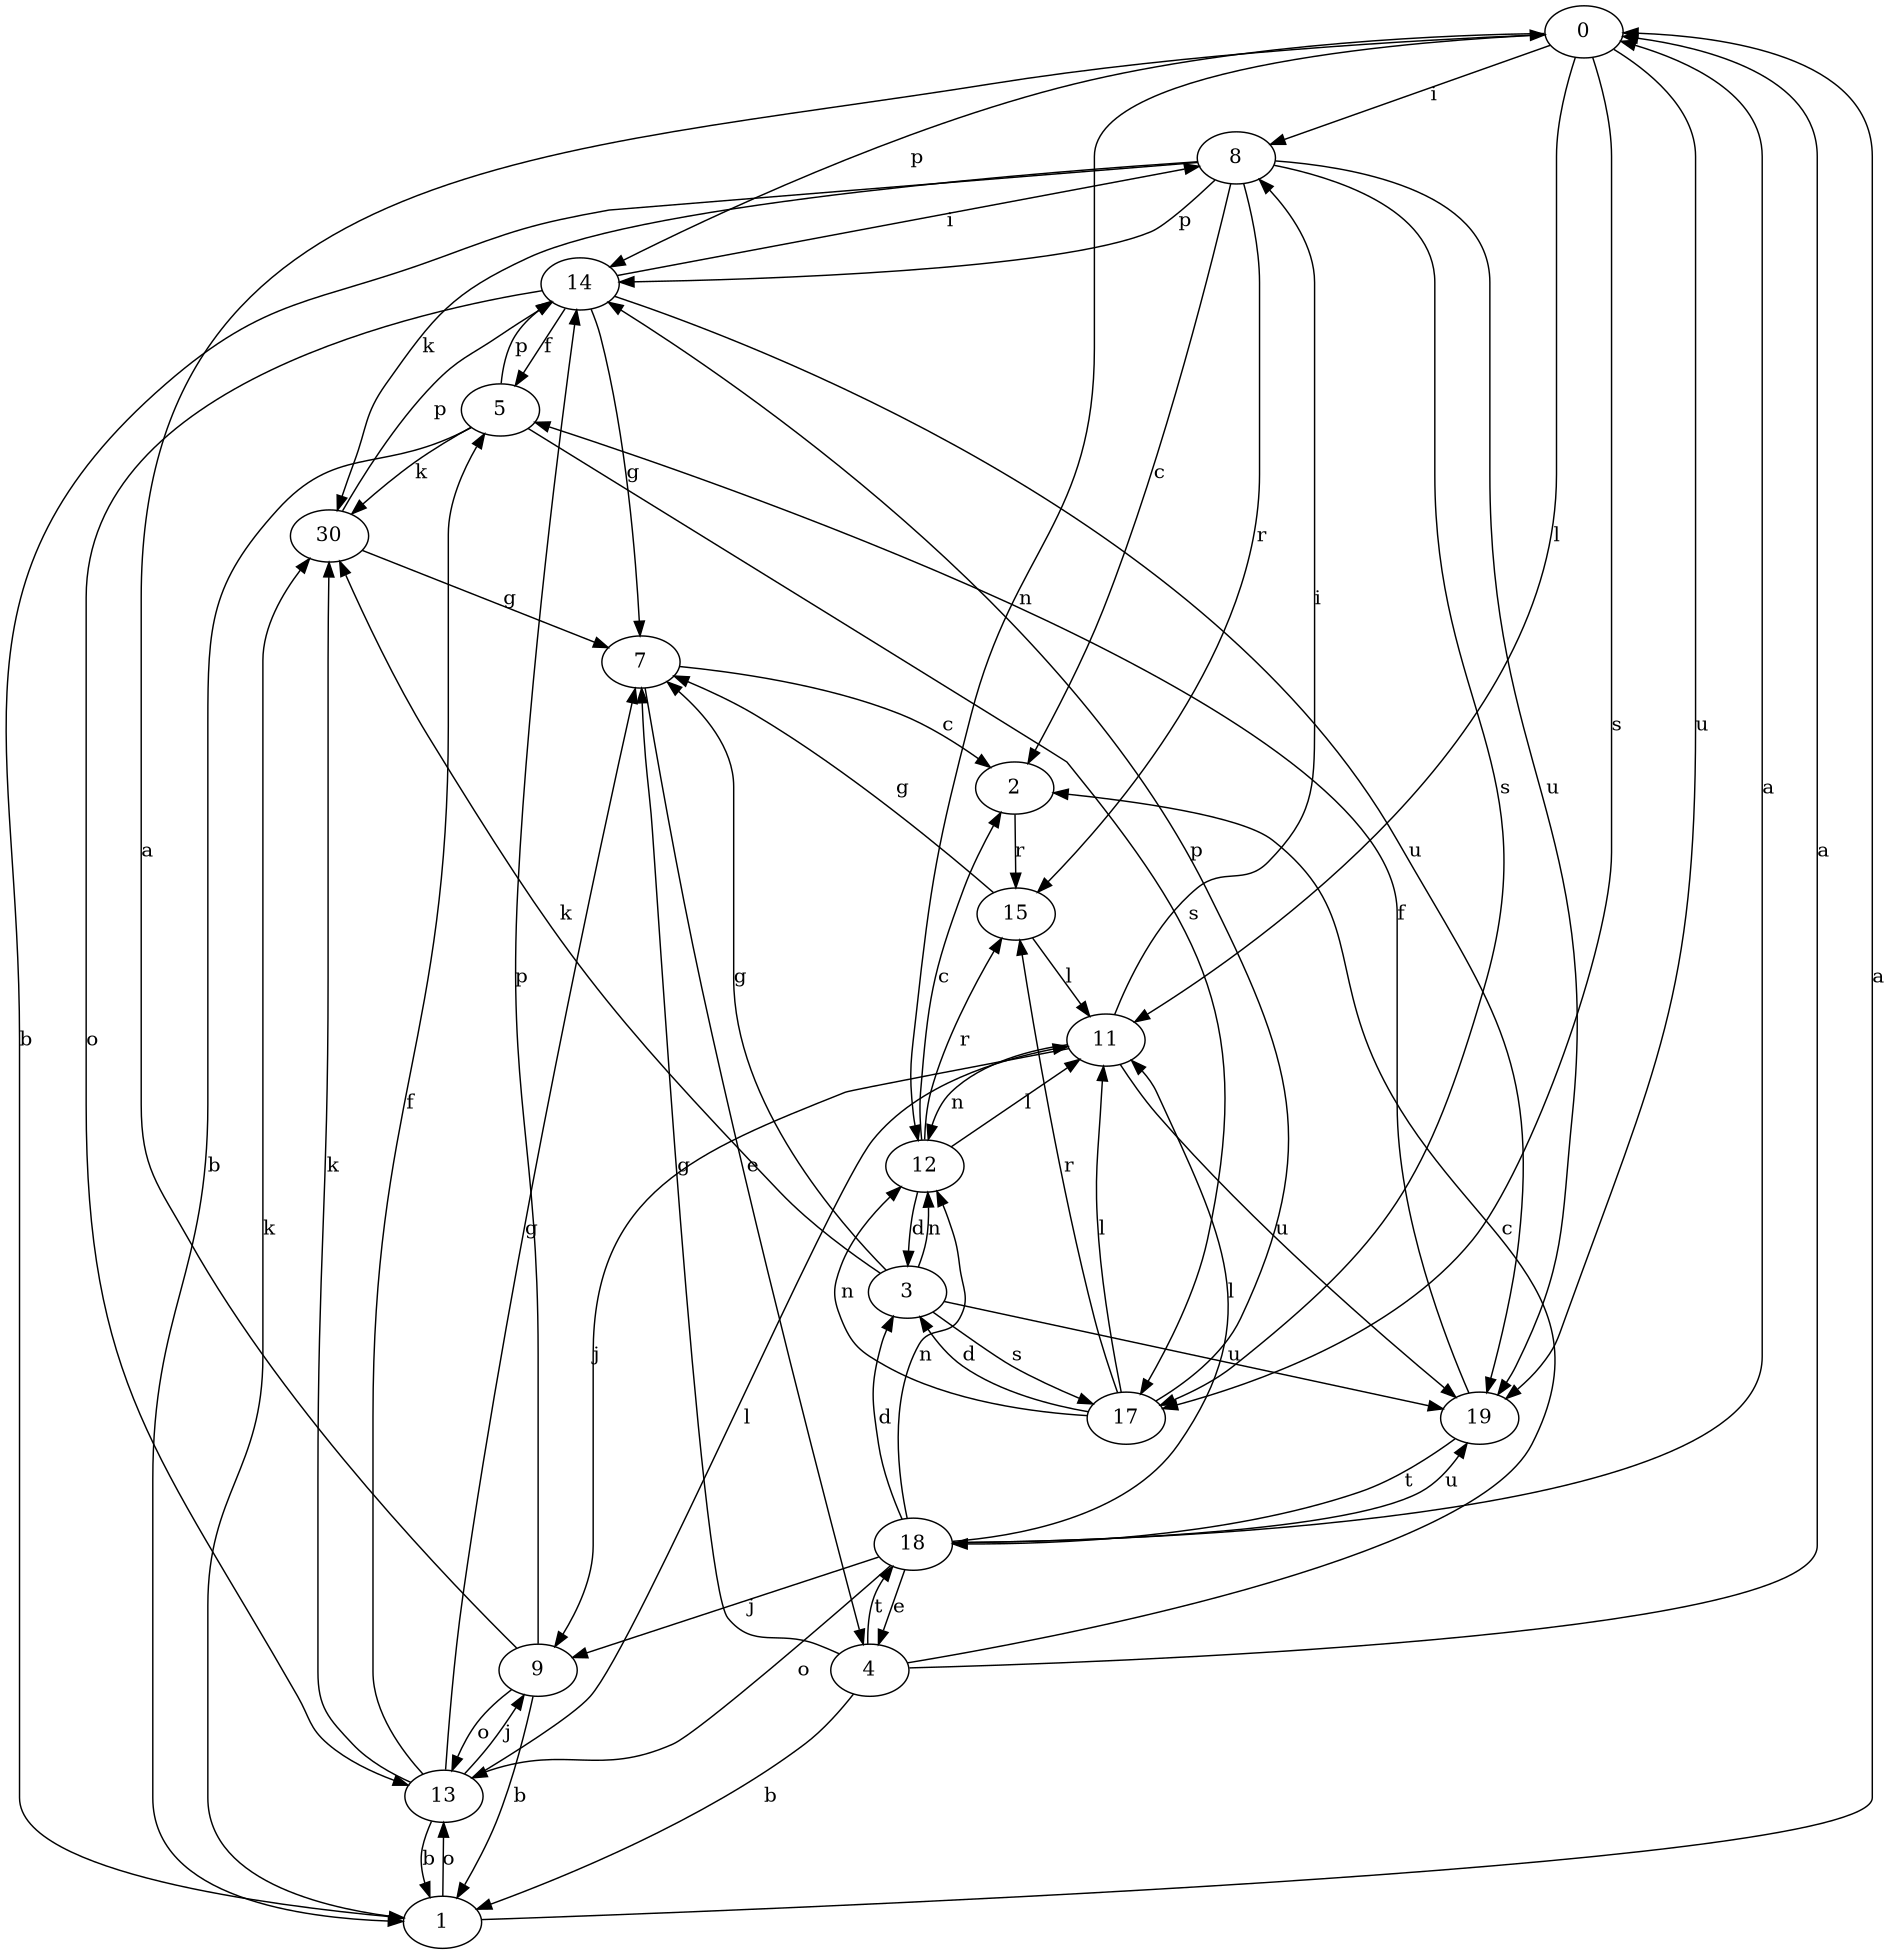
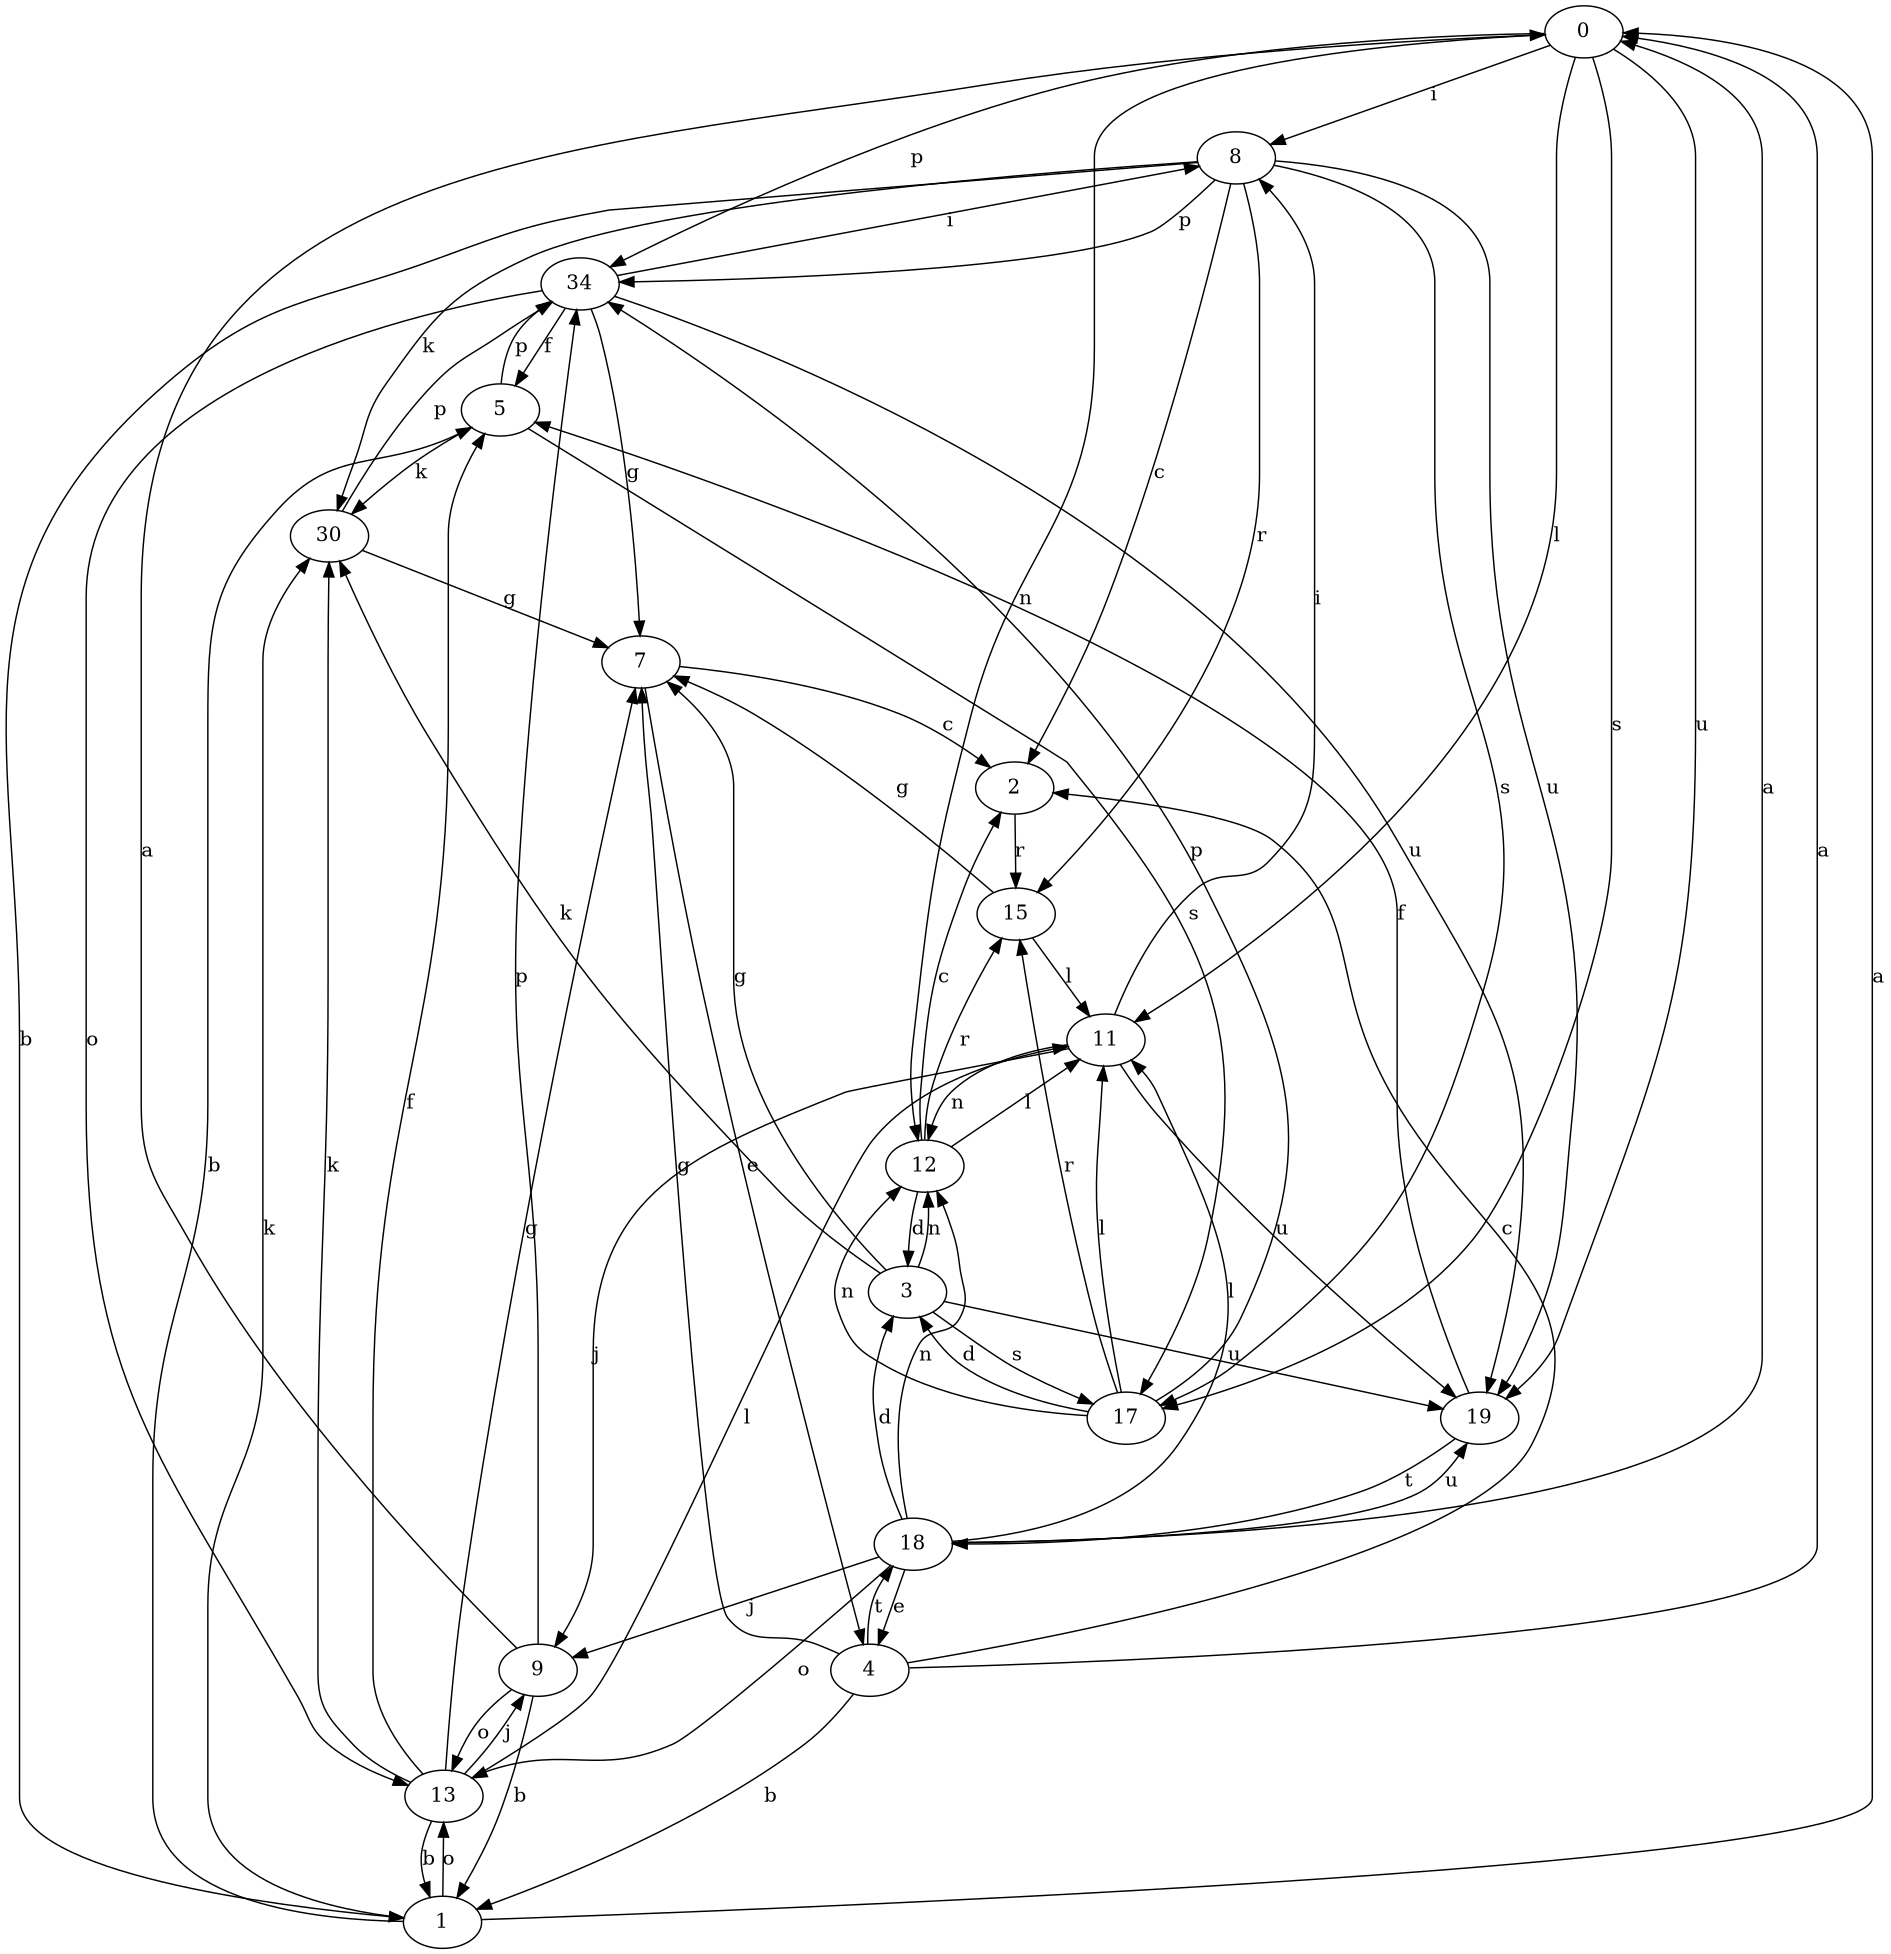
(580, 284) -> (580, 284)
(202, 1185) -> (201, 1200)
